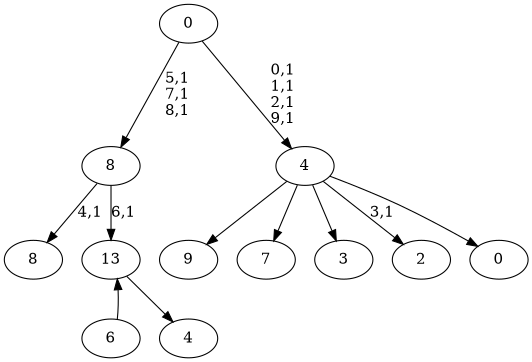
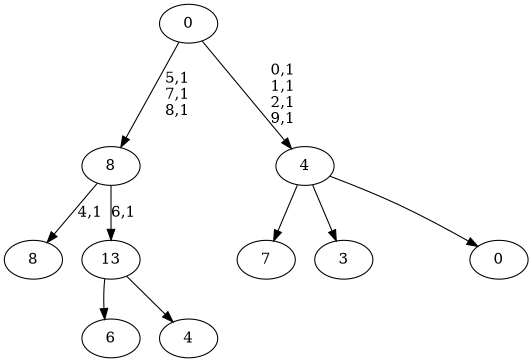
(189, 260) -> none
(421, 260) -> none
(118, 305) -> (104, 294)
